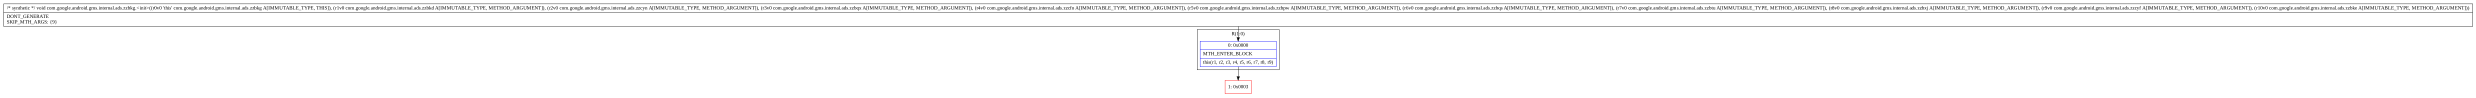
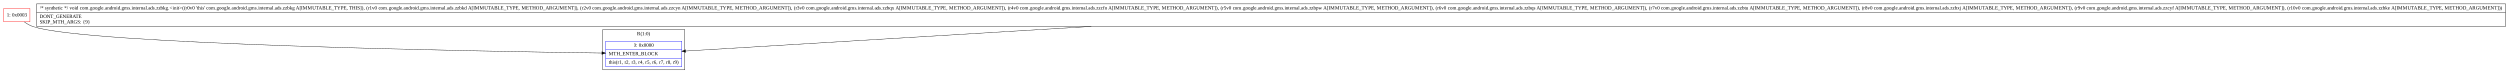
(1238, 72) -> (312, 47)
